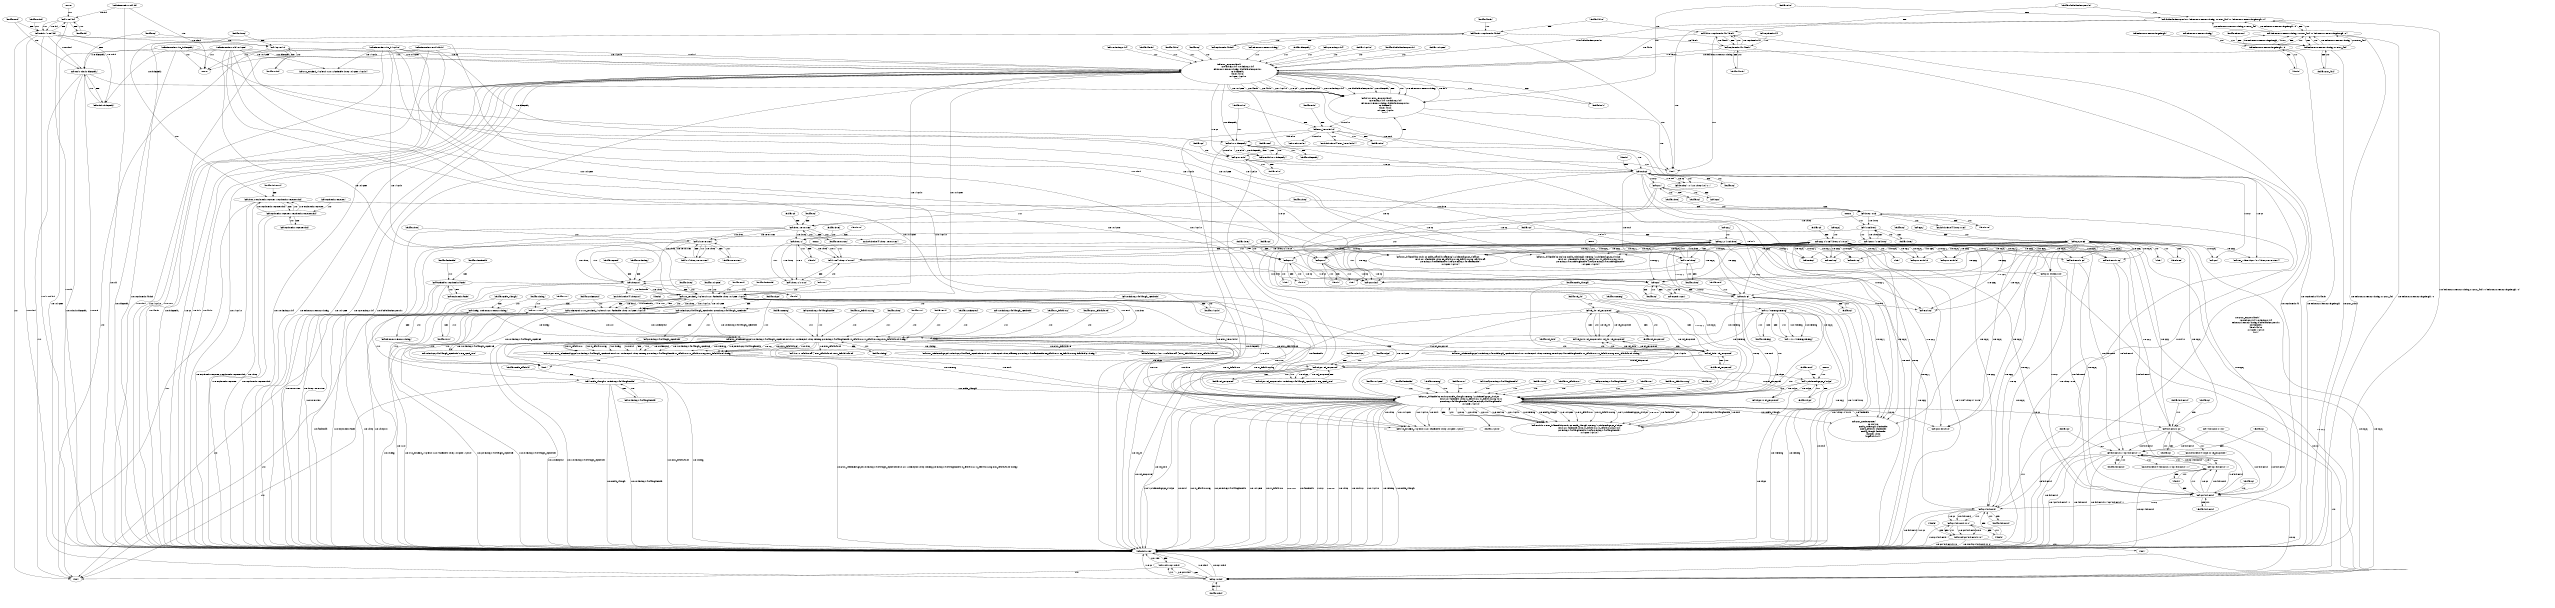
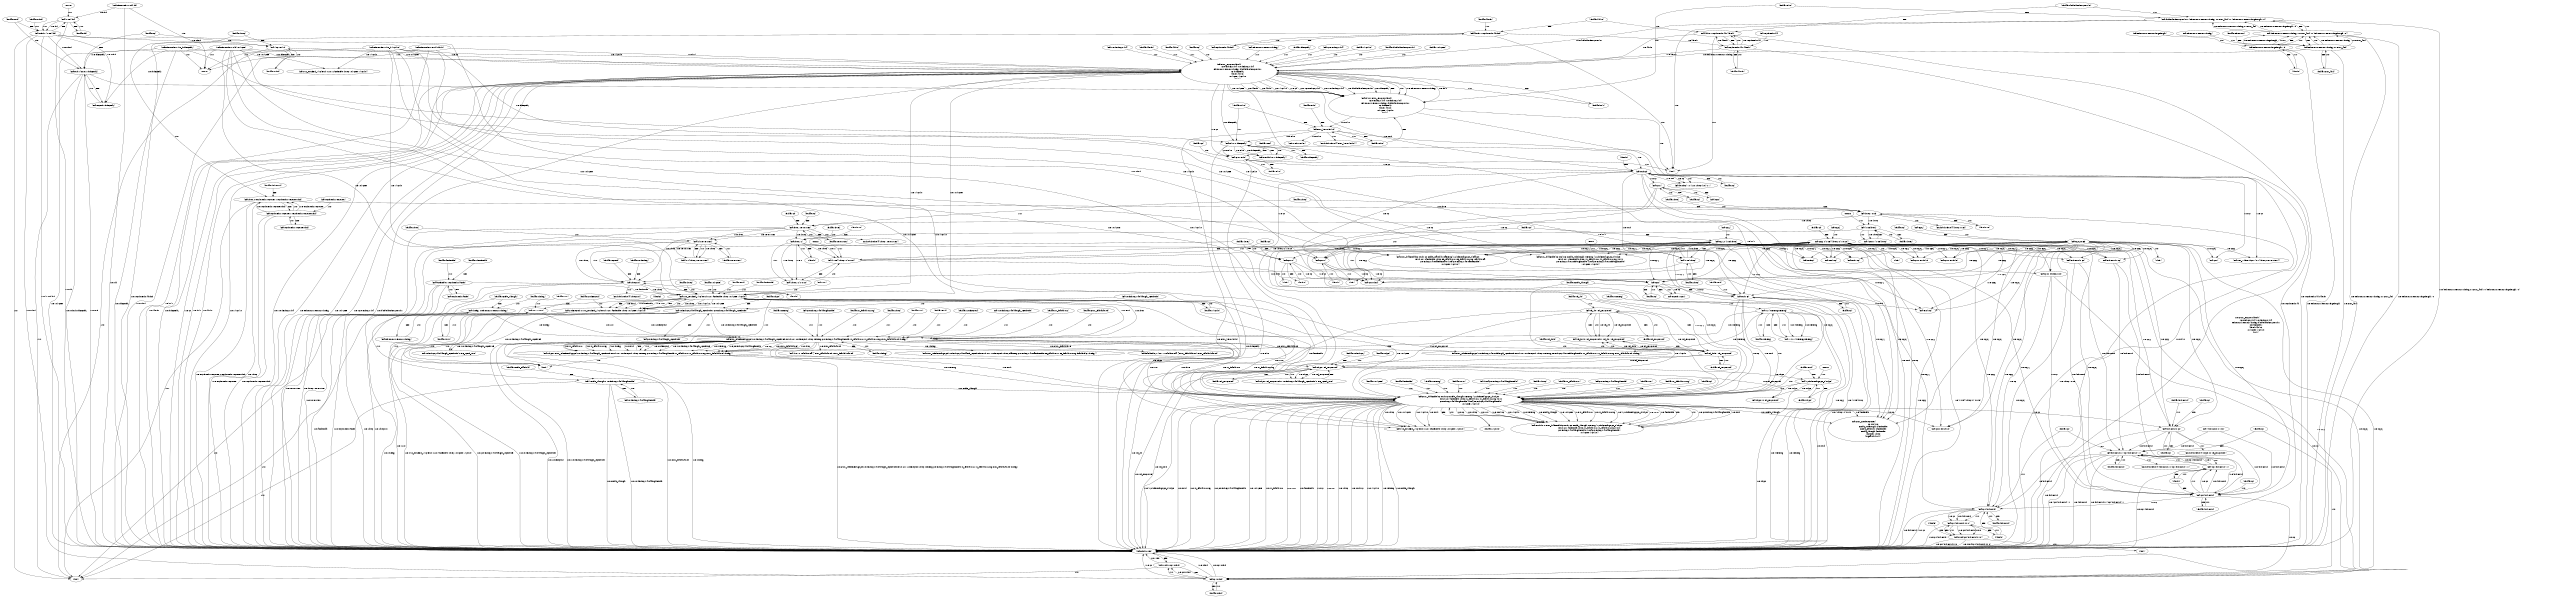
(84, 72) -> (84, 72)
(104, 105) -> (104, 105)
(2176, 260) -> none
(1332, 269) -> none
(169, 304) -> (169, 304)
(2350, 304) -> (2350, 304)
(142, 512) -> none
